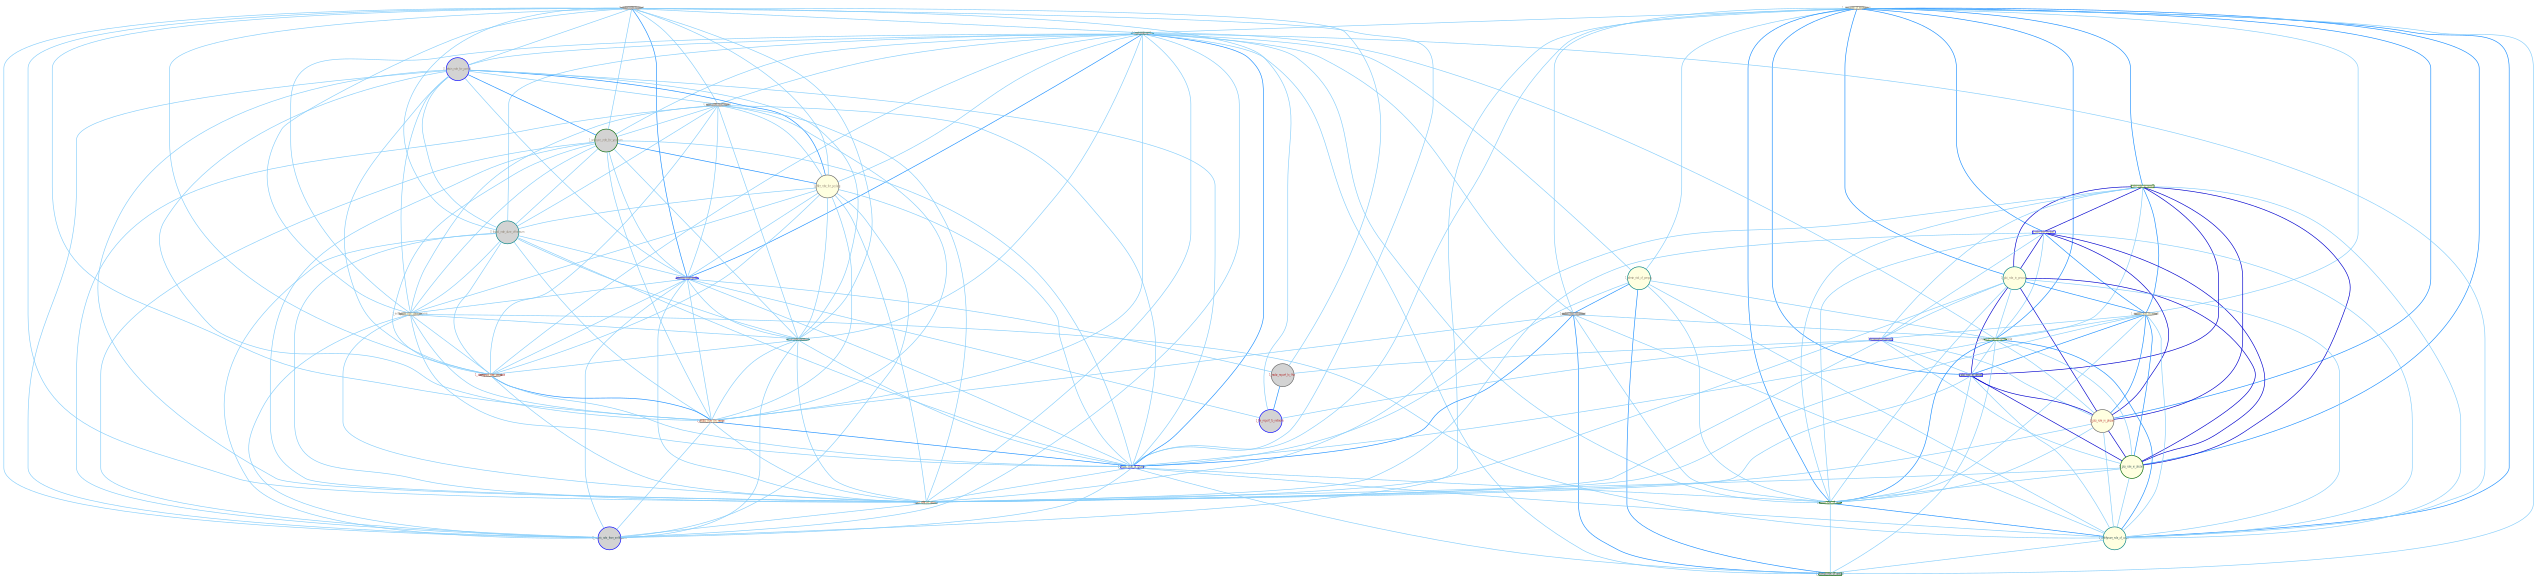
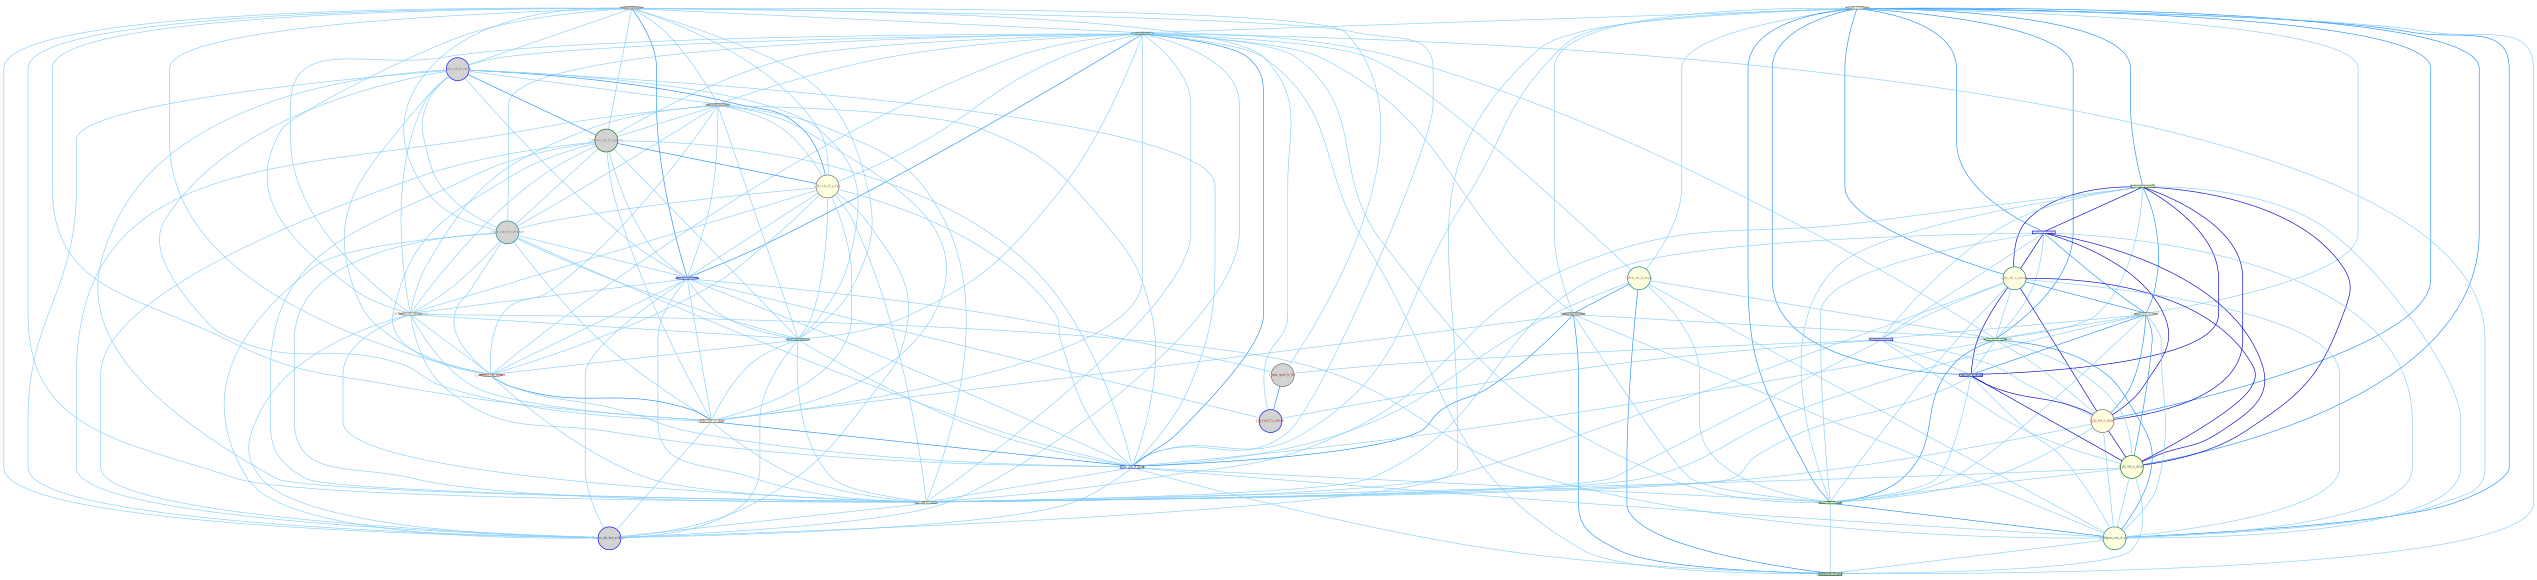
(1961, 463) -> (2025, 568)
